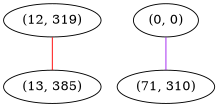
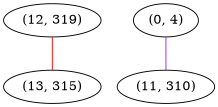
(166, 20) -> (166, 20)
(52, 87) -> (52, 87)
(166, 87) -> (166, 87)
